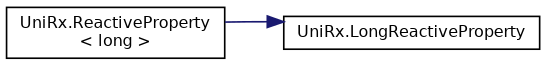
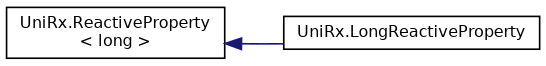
(246, 22) -> (263, 44)
